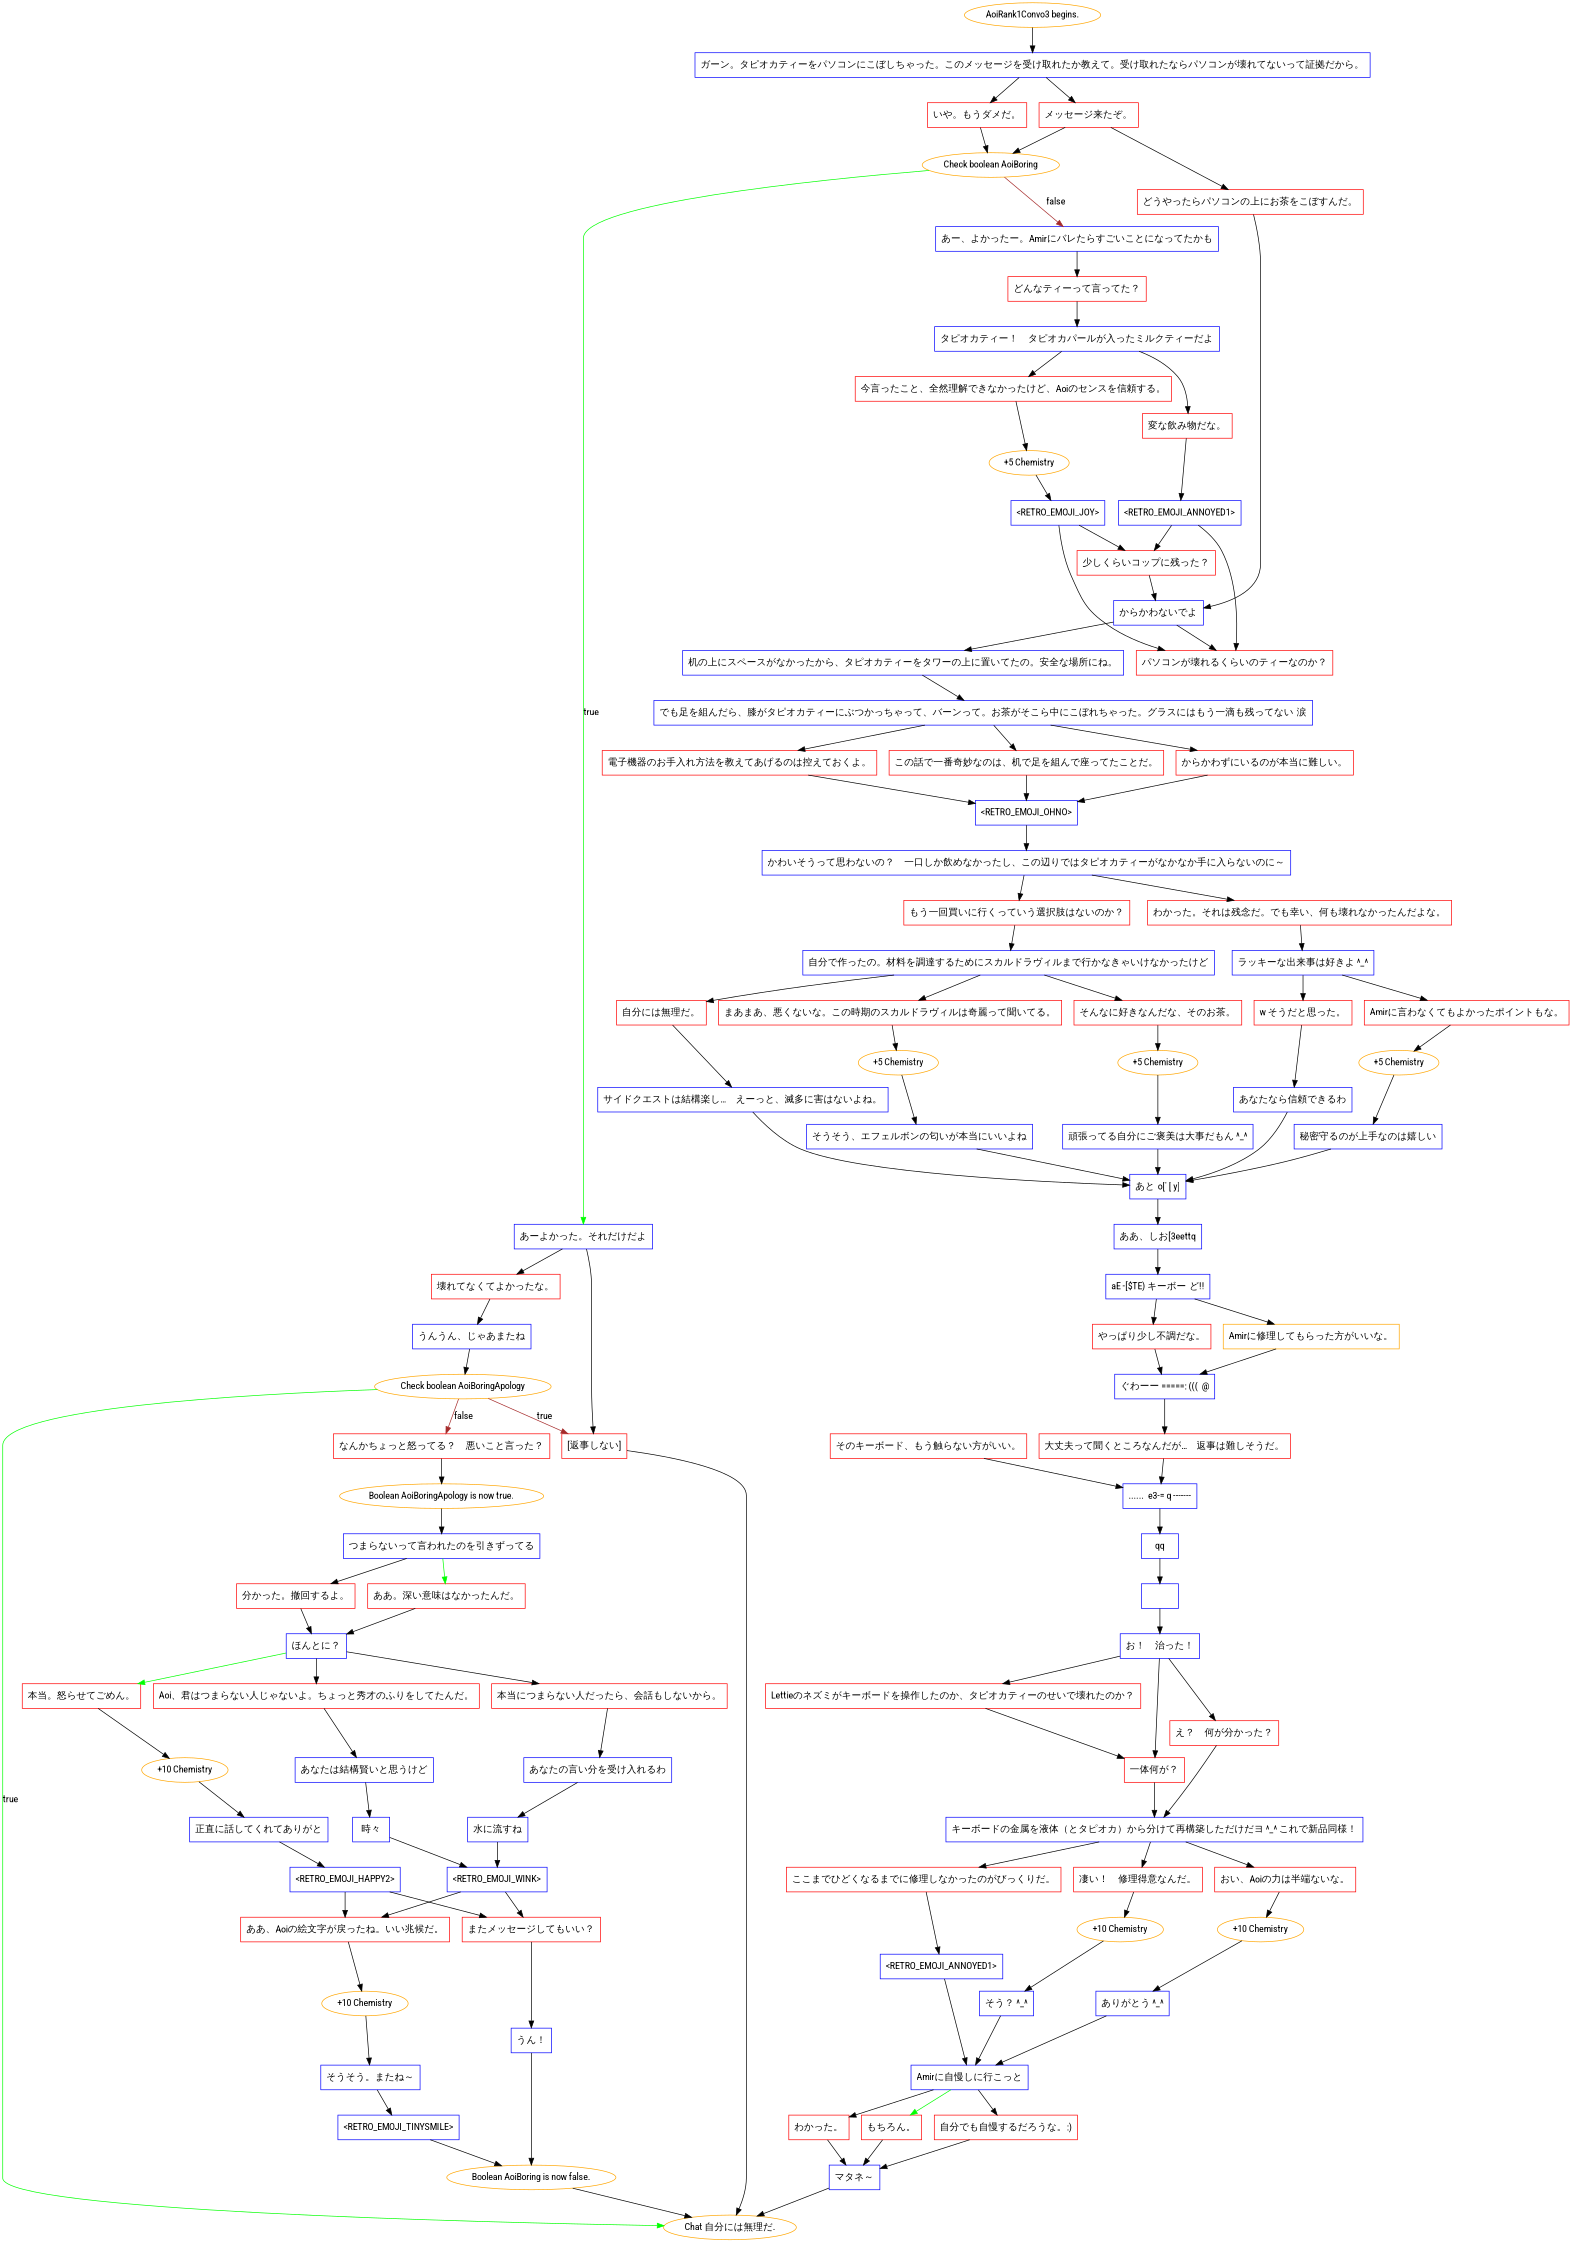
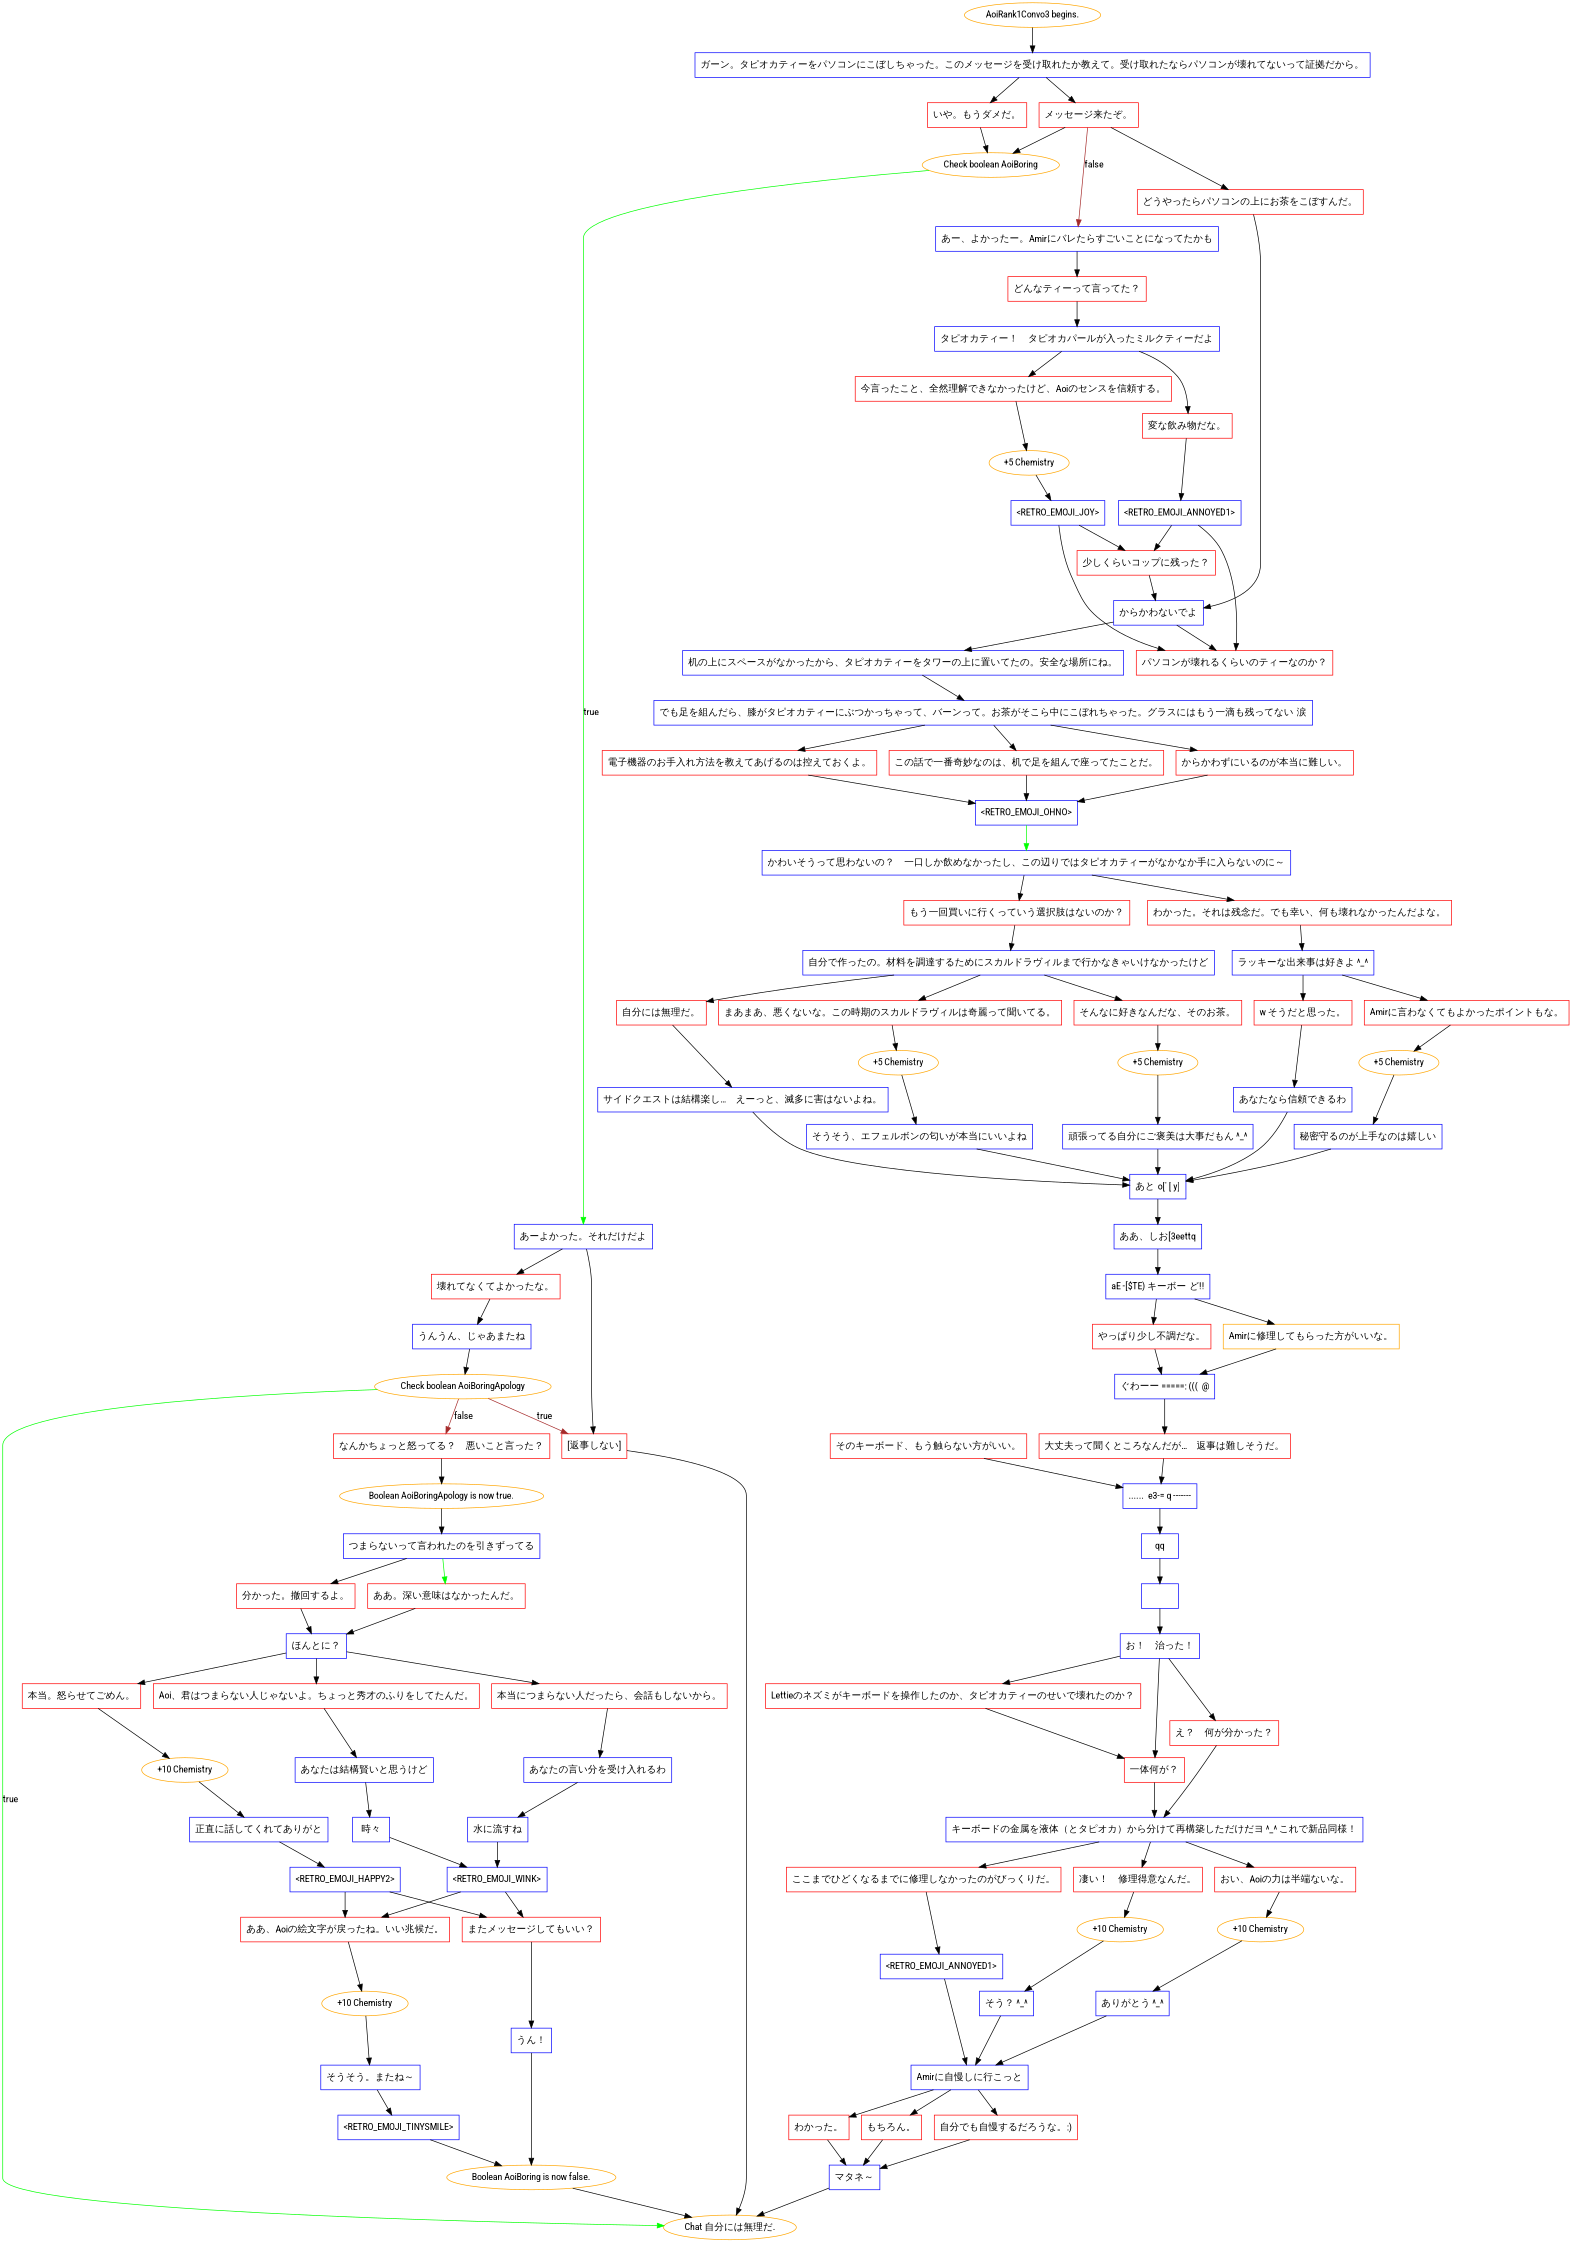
(1031, 200) -> (1083, 174)
(1026, 834) -> (1026, 834)
(215, 1668) -> (215, 1668)
(934, 2101) -> (934, 2101)
